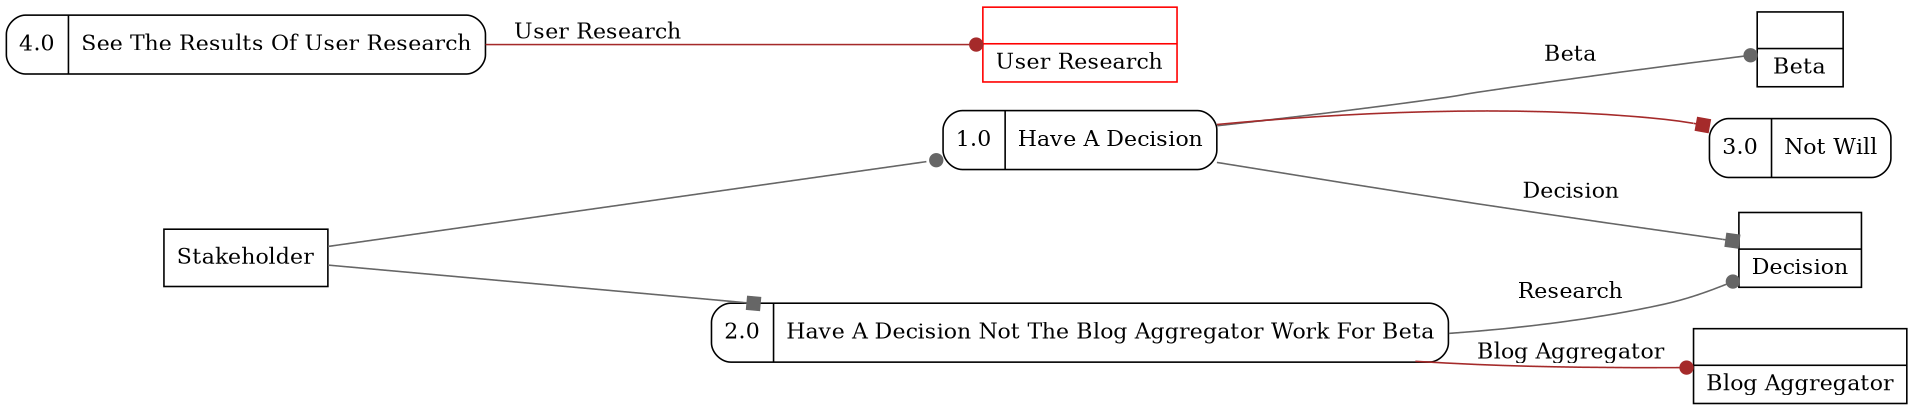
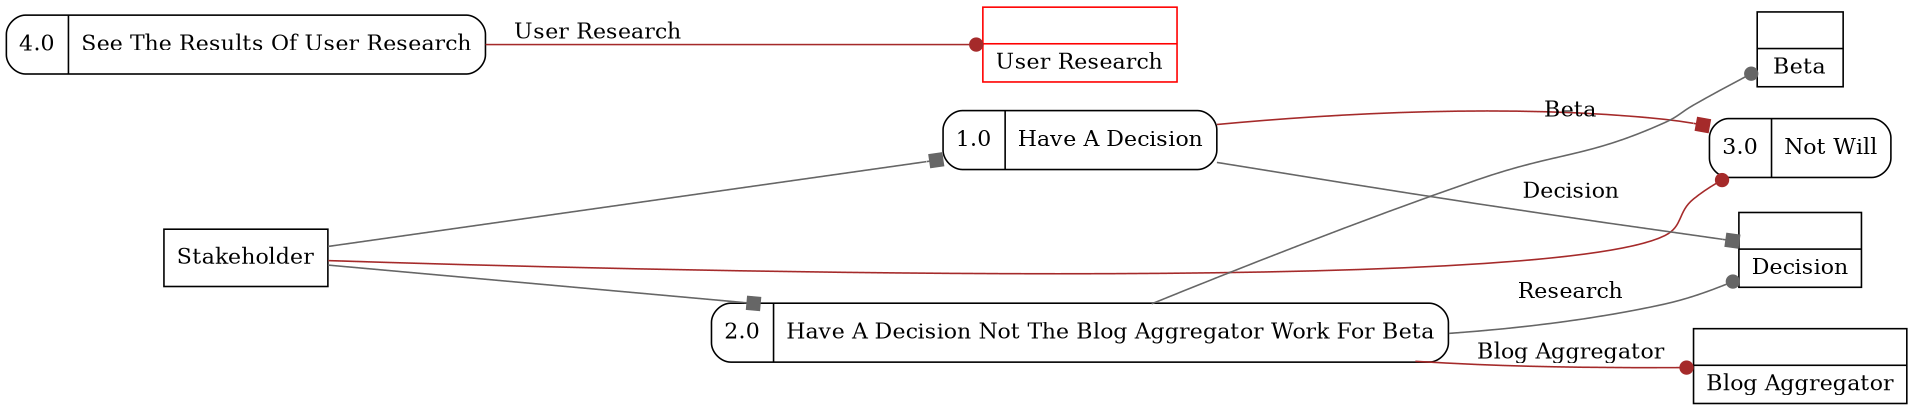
(1481, 92) -> (1449, 190)
(627, 204) -> (627, 204)
none -> (1036, 274)
